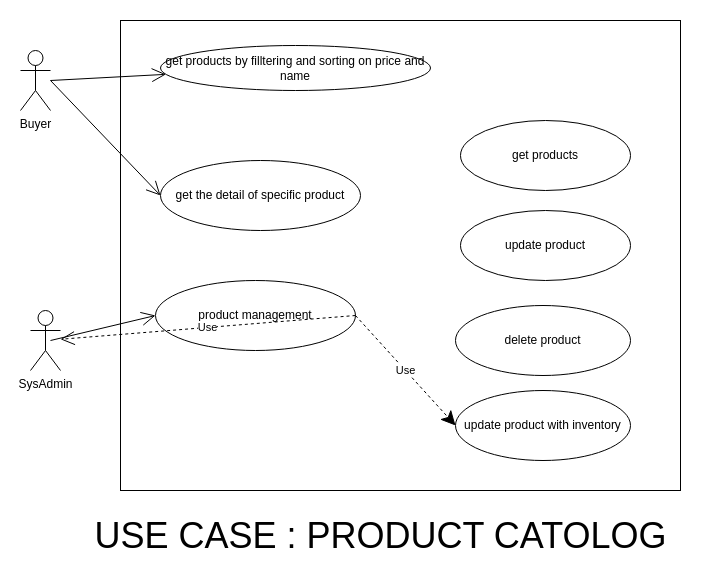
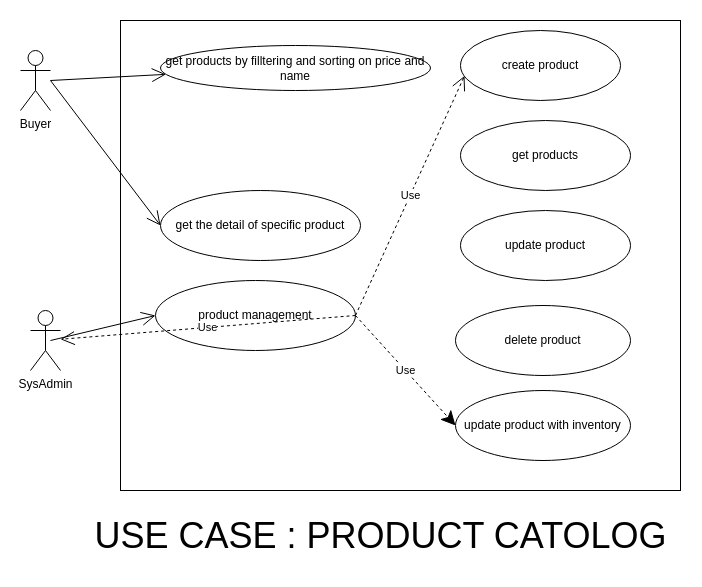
none -> (541, 66)
none -> (410, 195)
(261, 196) -> (261, 226)
